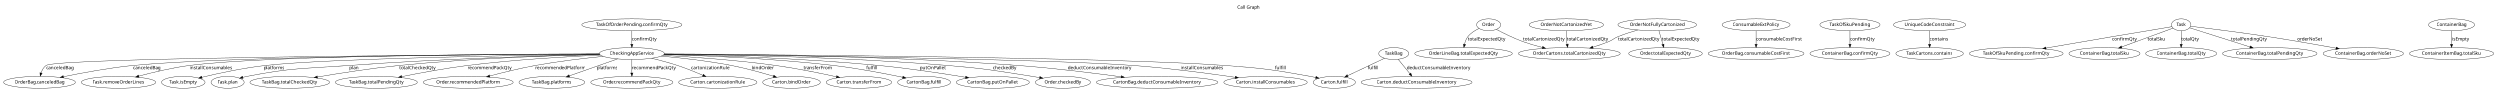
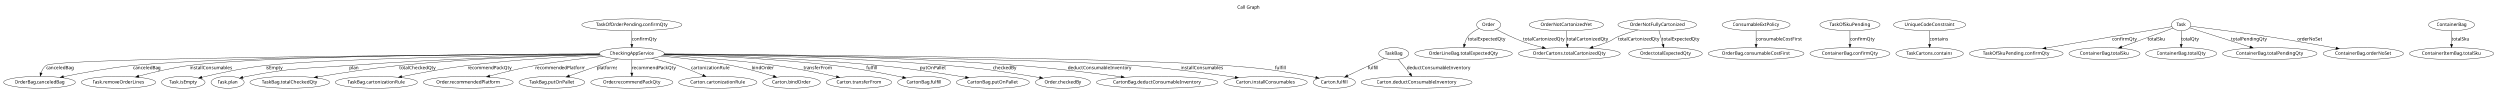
(2461, 39) -> (2461, 39)
(274, 68) -> (274, 68)
(376, 82) -> (376, 82)
(552, 82) -> (552, 82)
